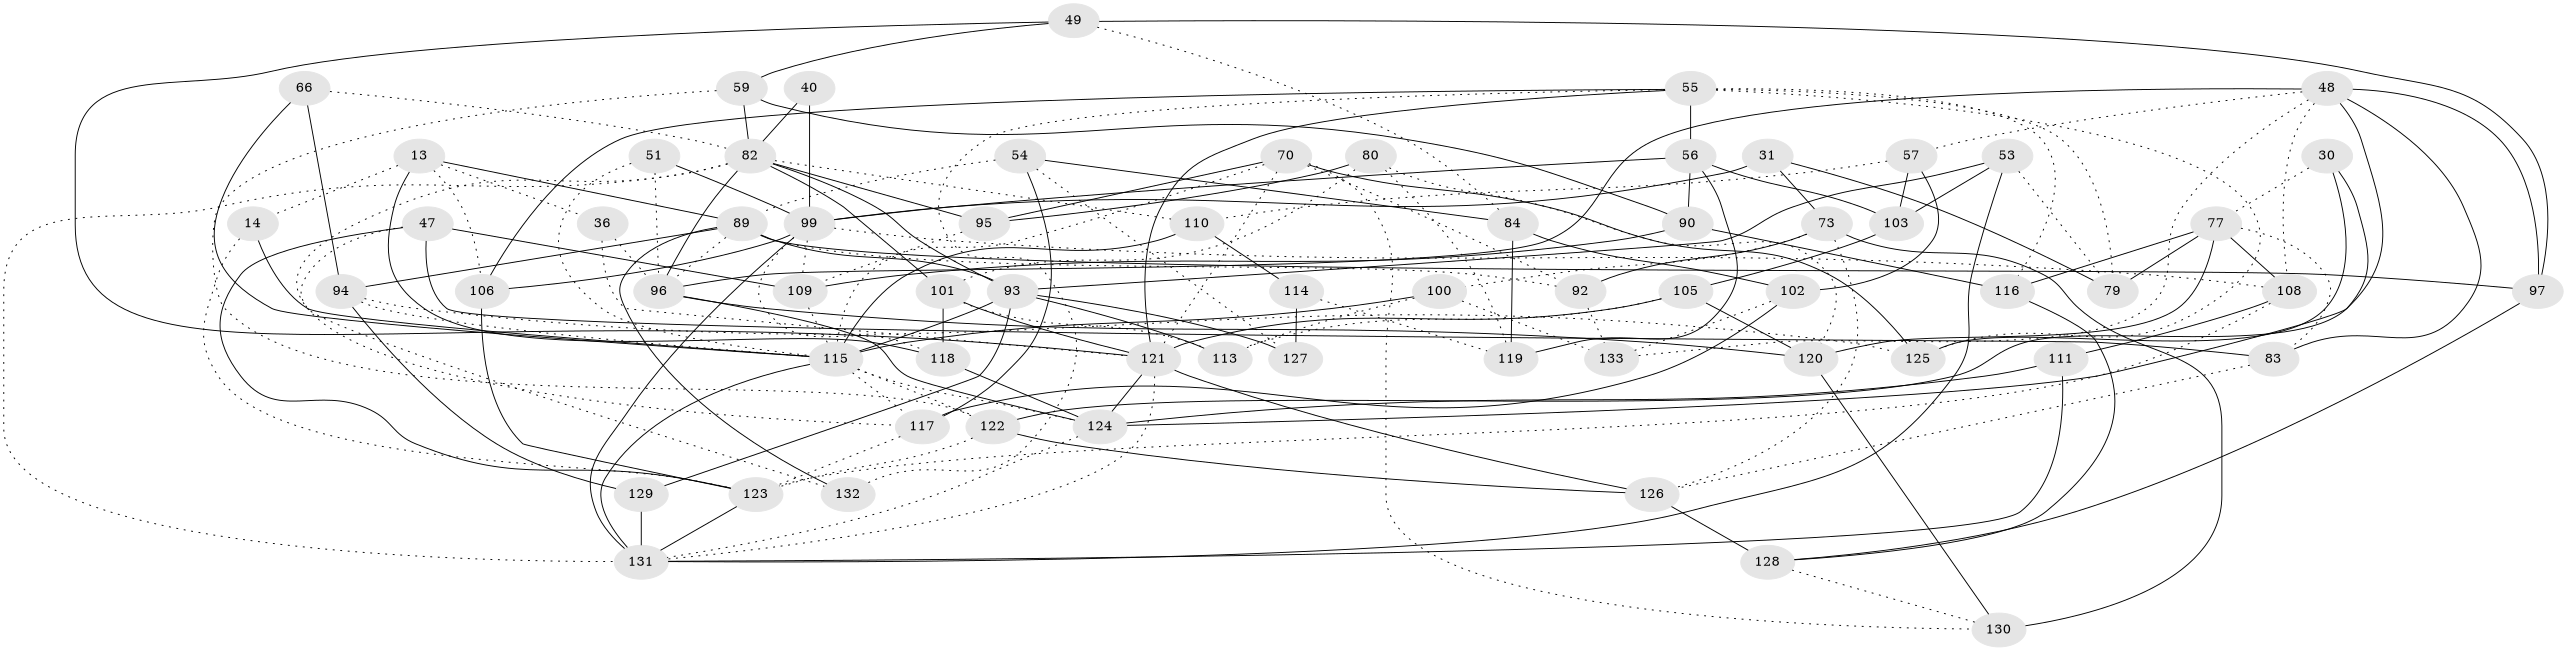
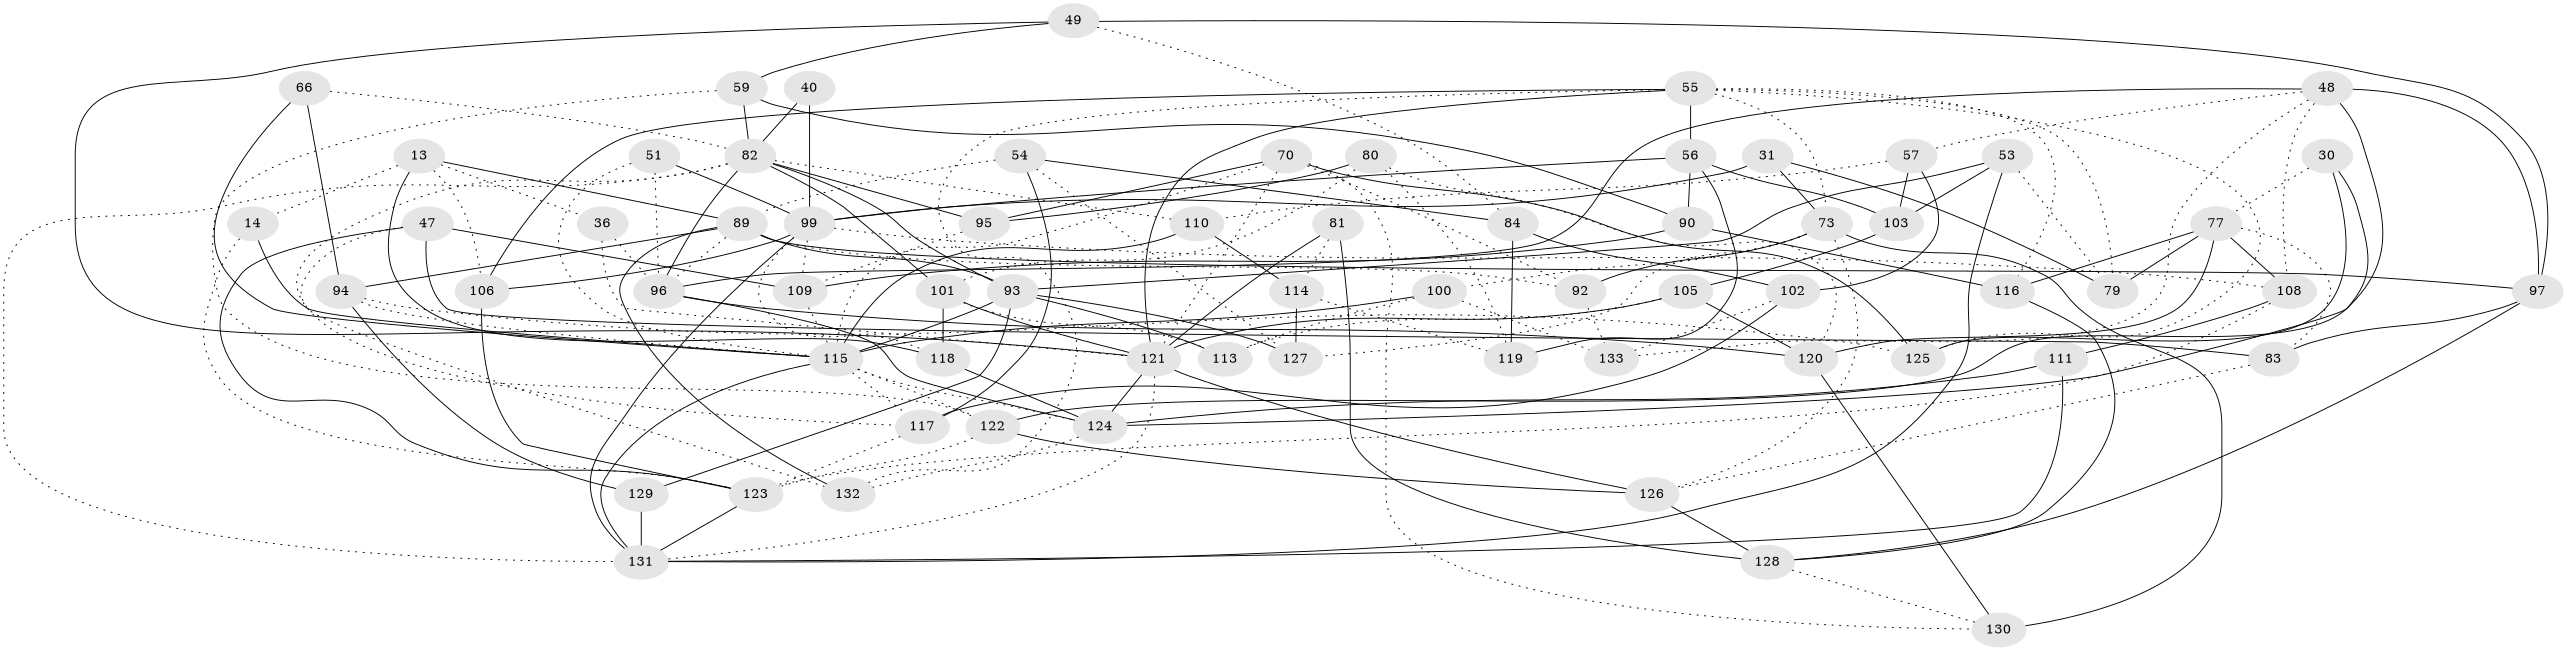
none -> (1792, 130)
none -> (1338, 224)
(2481, 268) -> (2406, 325)
none -> (1549, 327)
(877, 513) -> (976, 464)
